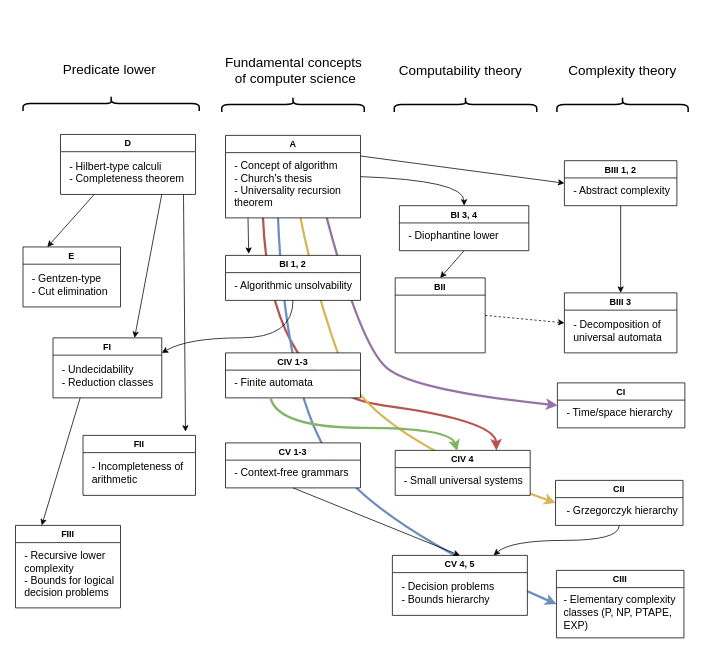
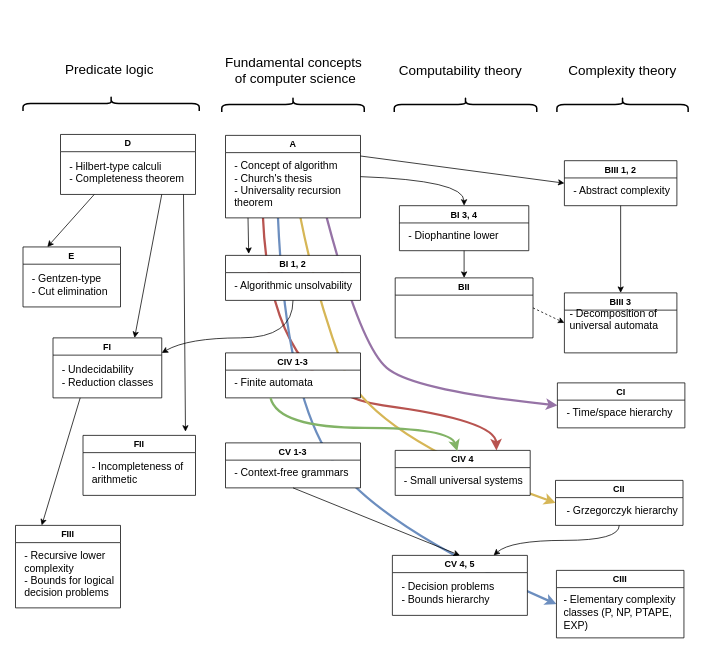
(110, 70) -> (110, 70)
(440, 315) -> (464, 308)
(624, 330) -> (621, 319)
